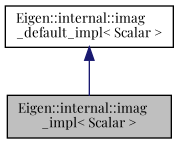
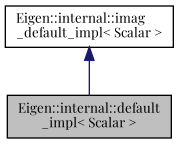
(89, 117) -> (89, 117)
